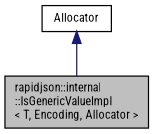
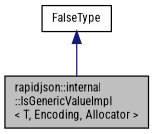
(77, 19) -> (77, 19)
